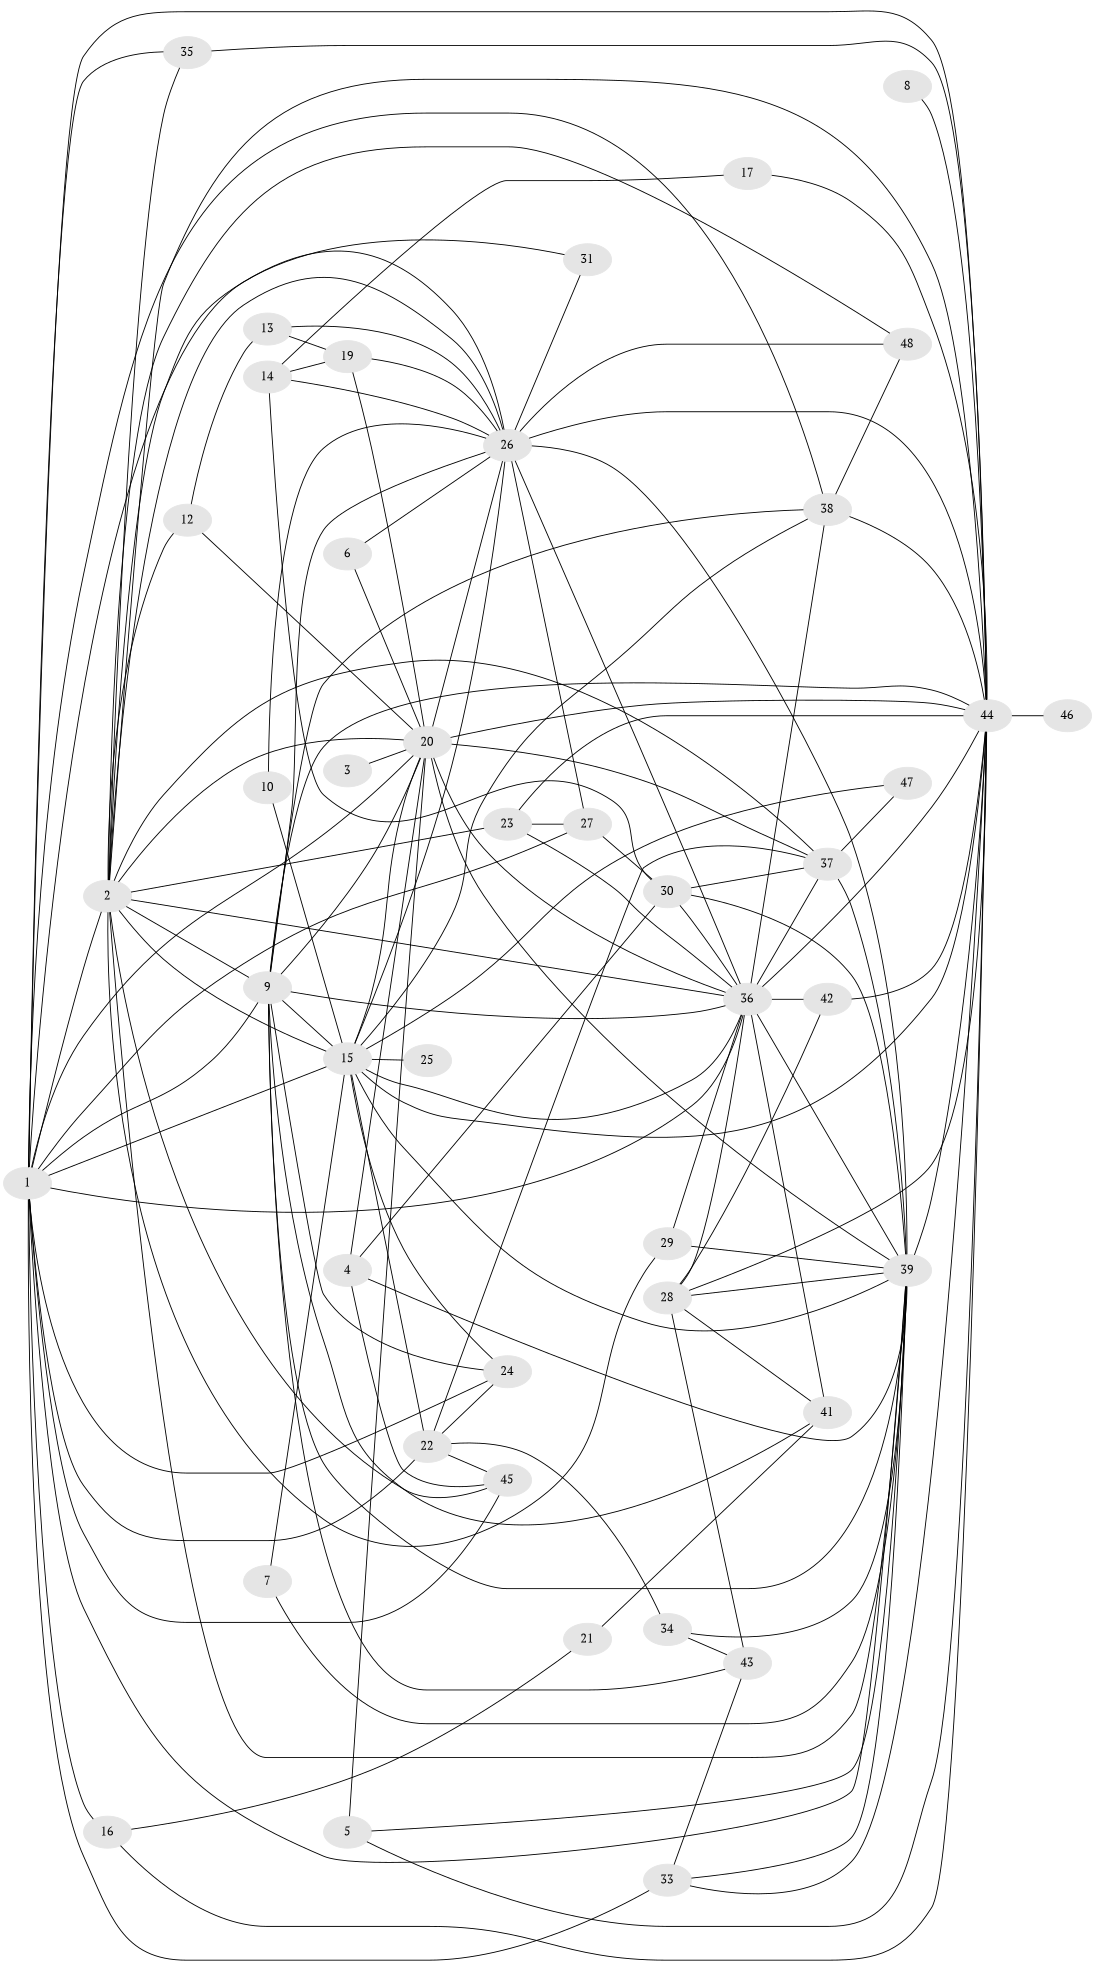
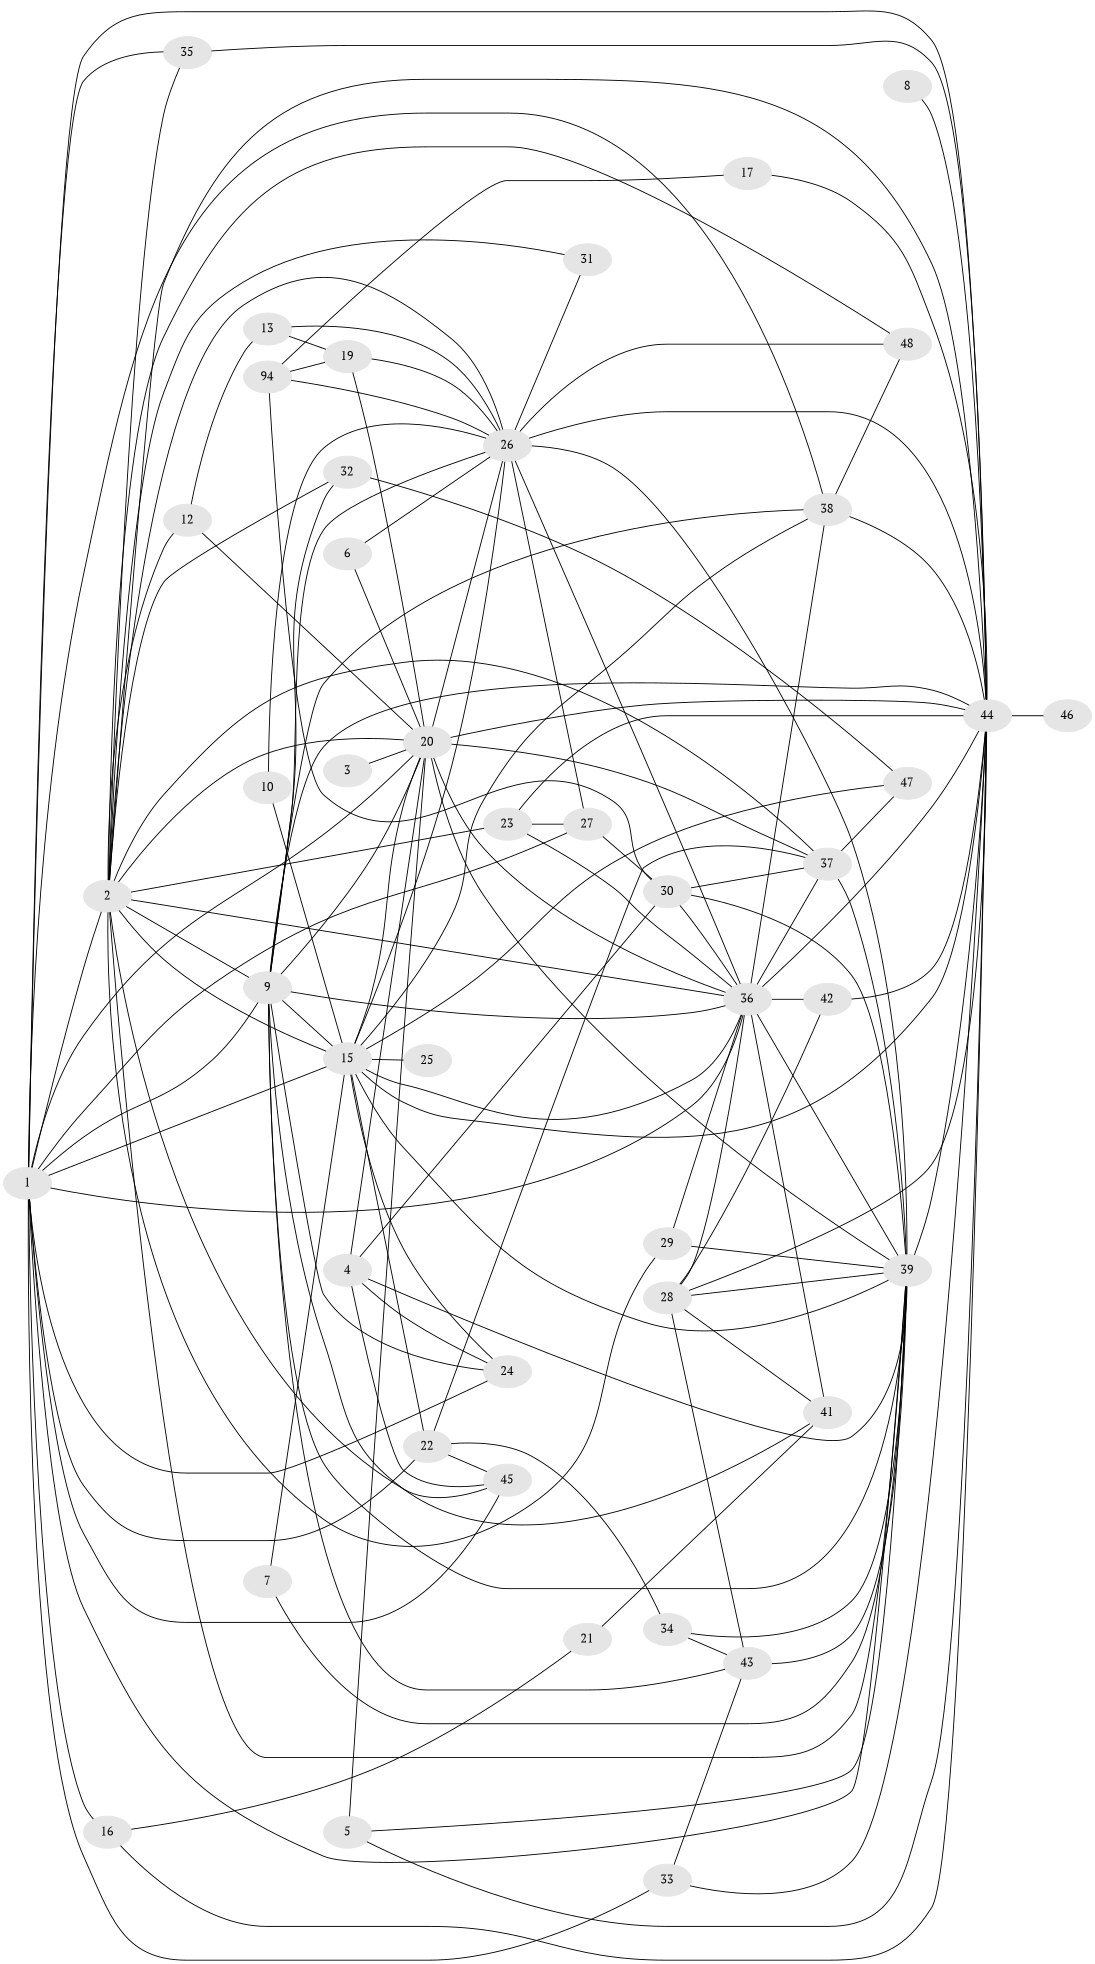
(268, 377) -> (268, 377)
none -> (348, 472)
(111, 560) -> none
(468, 1409) -> (422, 1328)
(886, 1647) -> (863, 1614)
